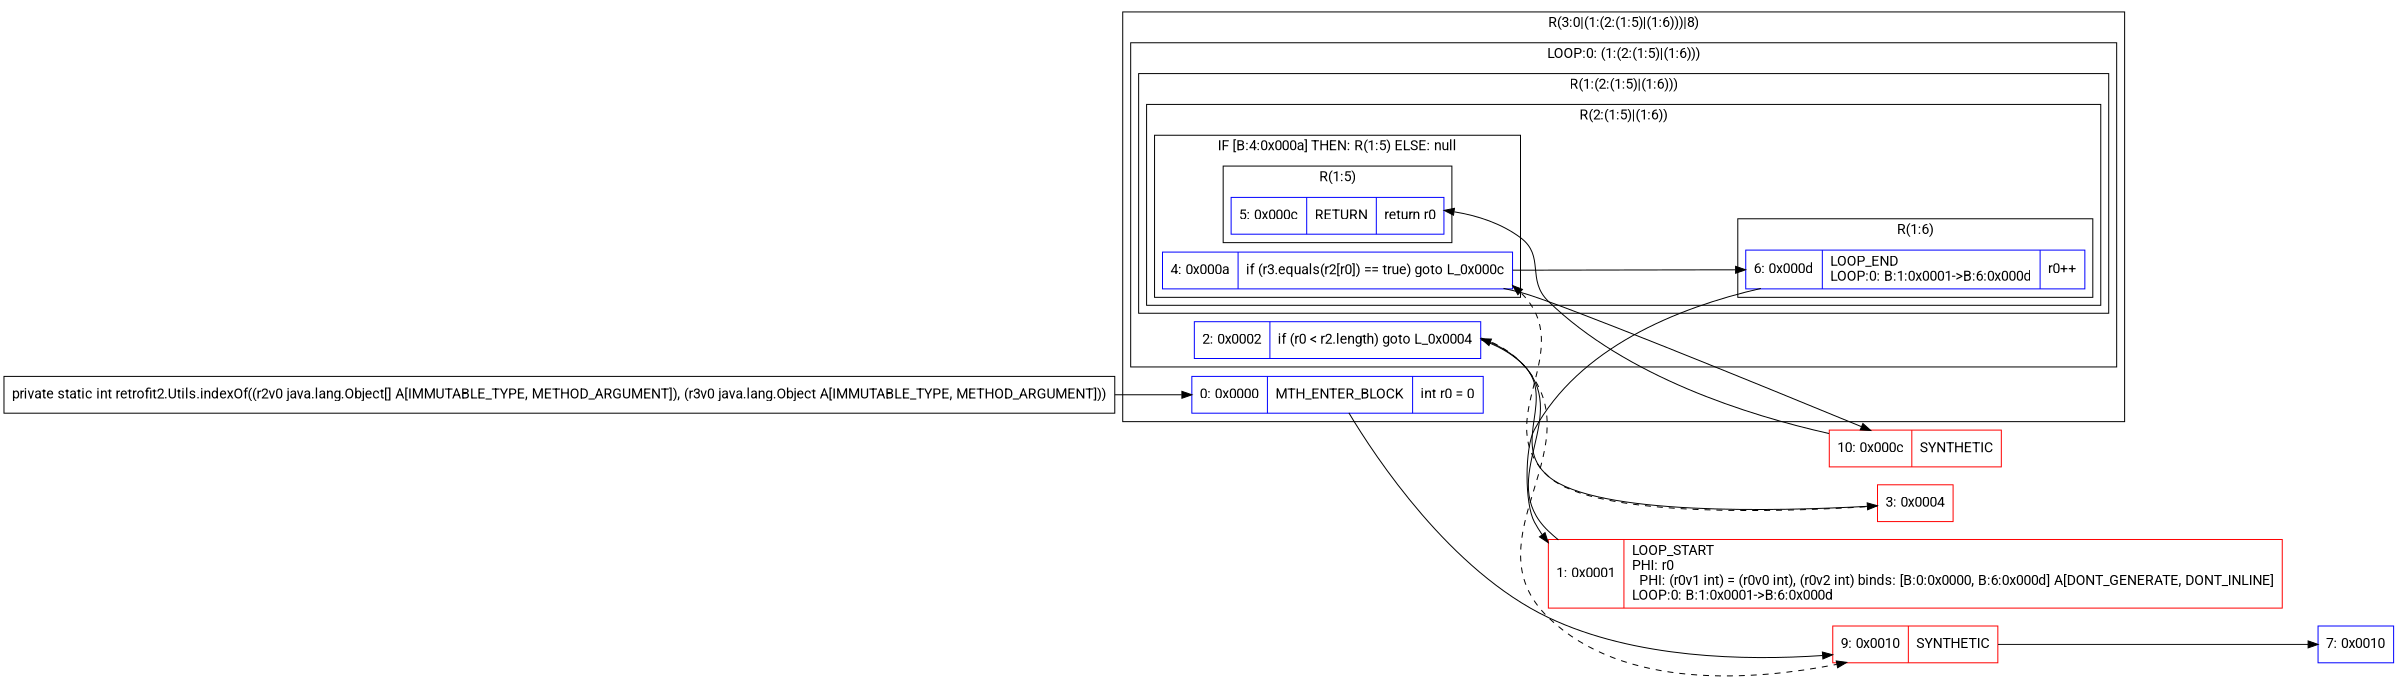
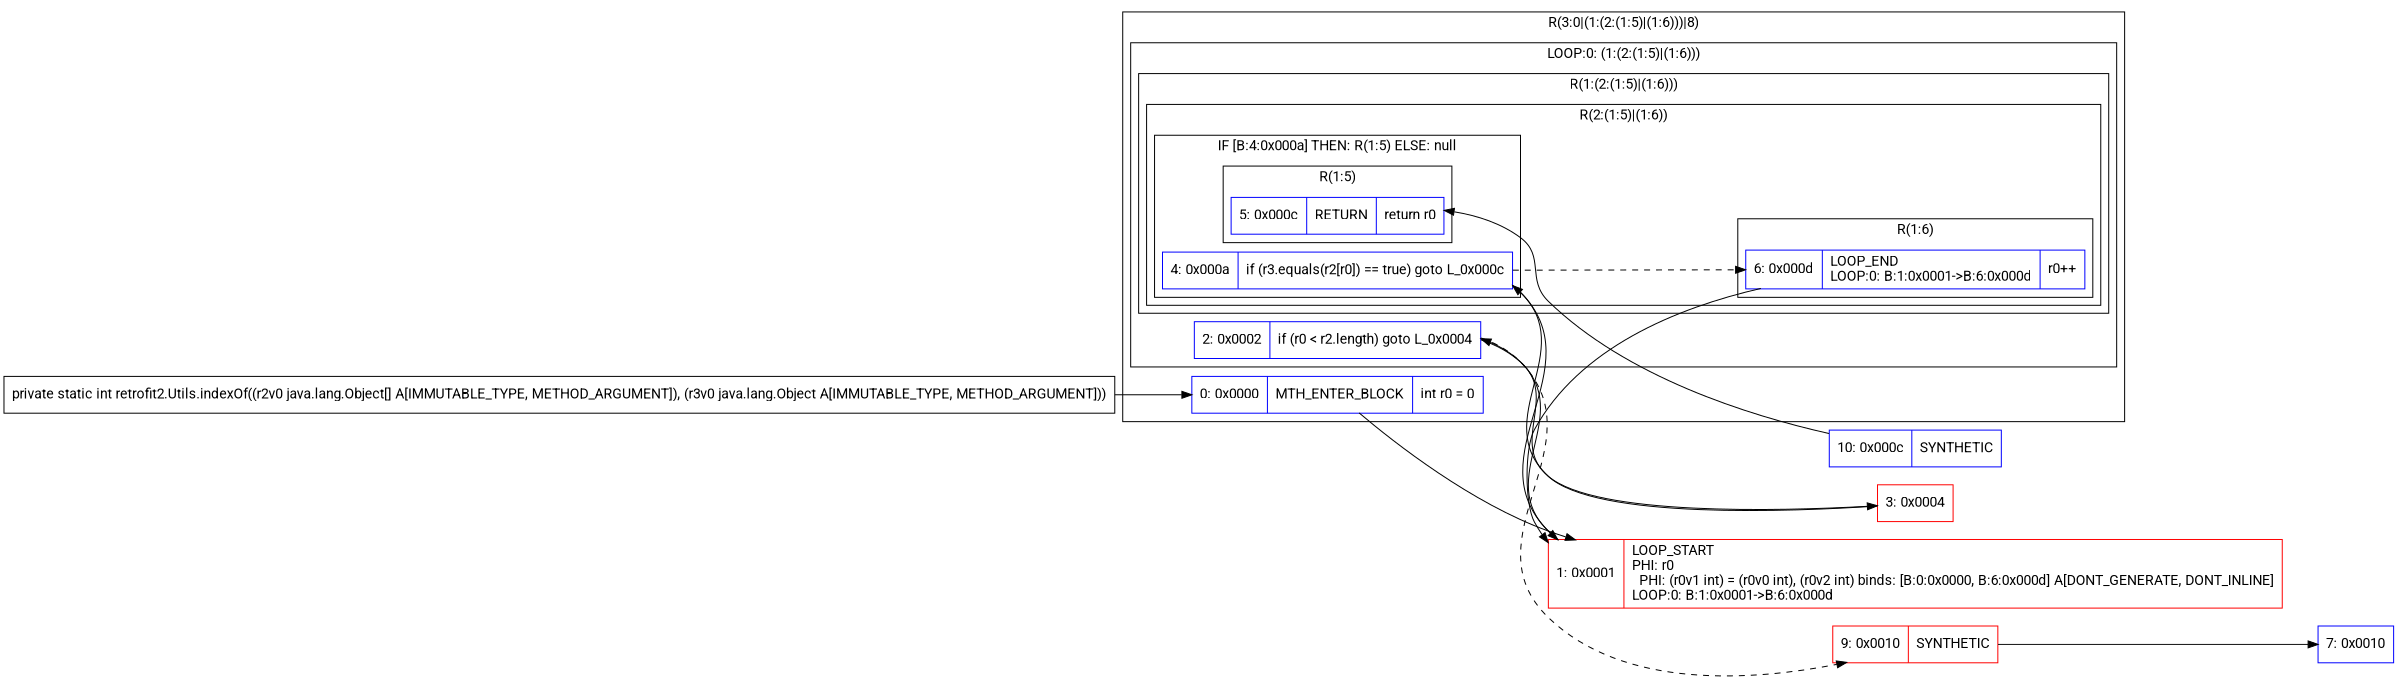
(1624, 270) -> (1624, 270)
(1684, 354) -> (1542, 382)
(1915, 448) -> (1915, 448)
(1612, 501) -> (1612, 501)
(1532, 608) -> (1457, 485)
